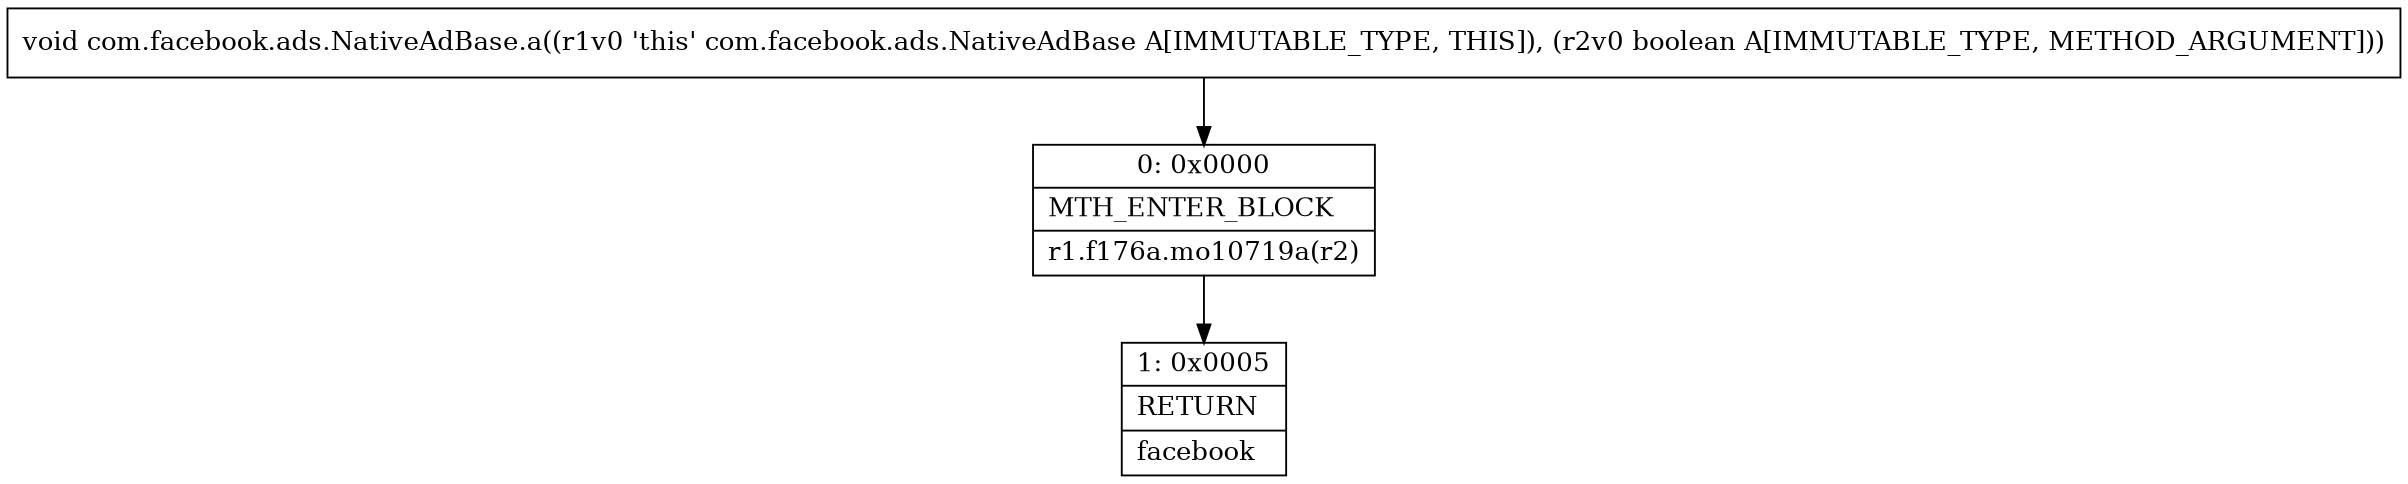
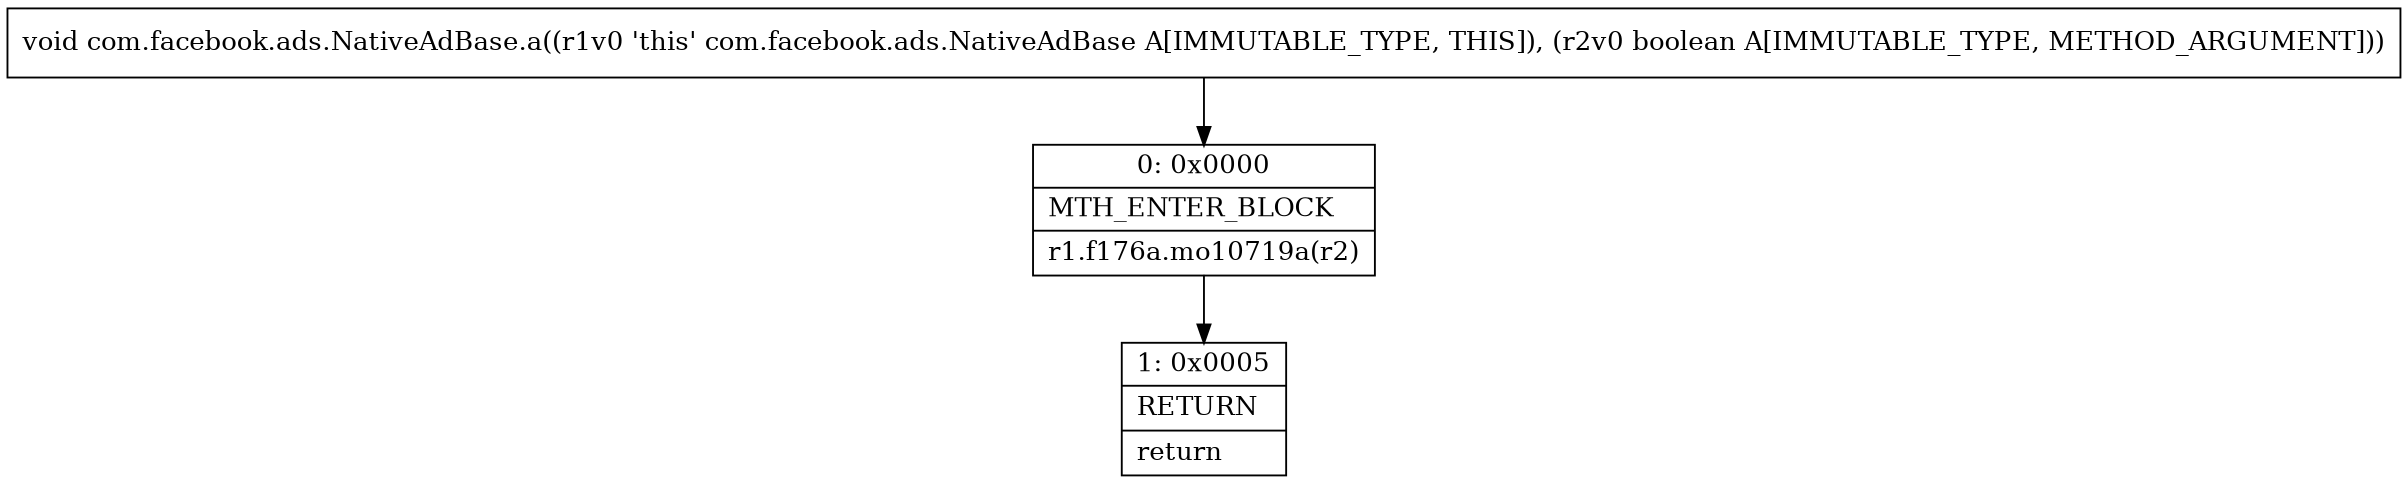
(1196, 452) -> (1180, 452)
